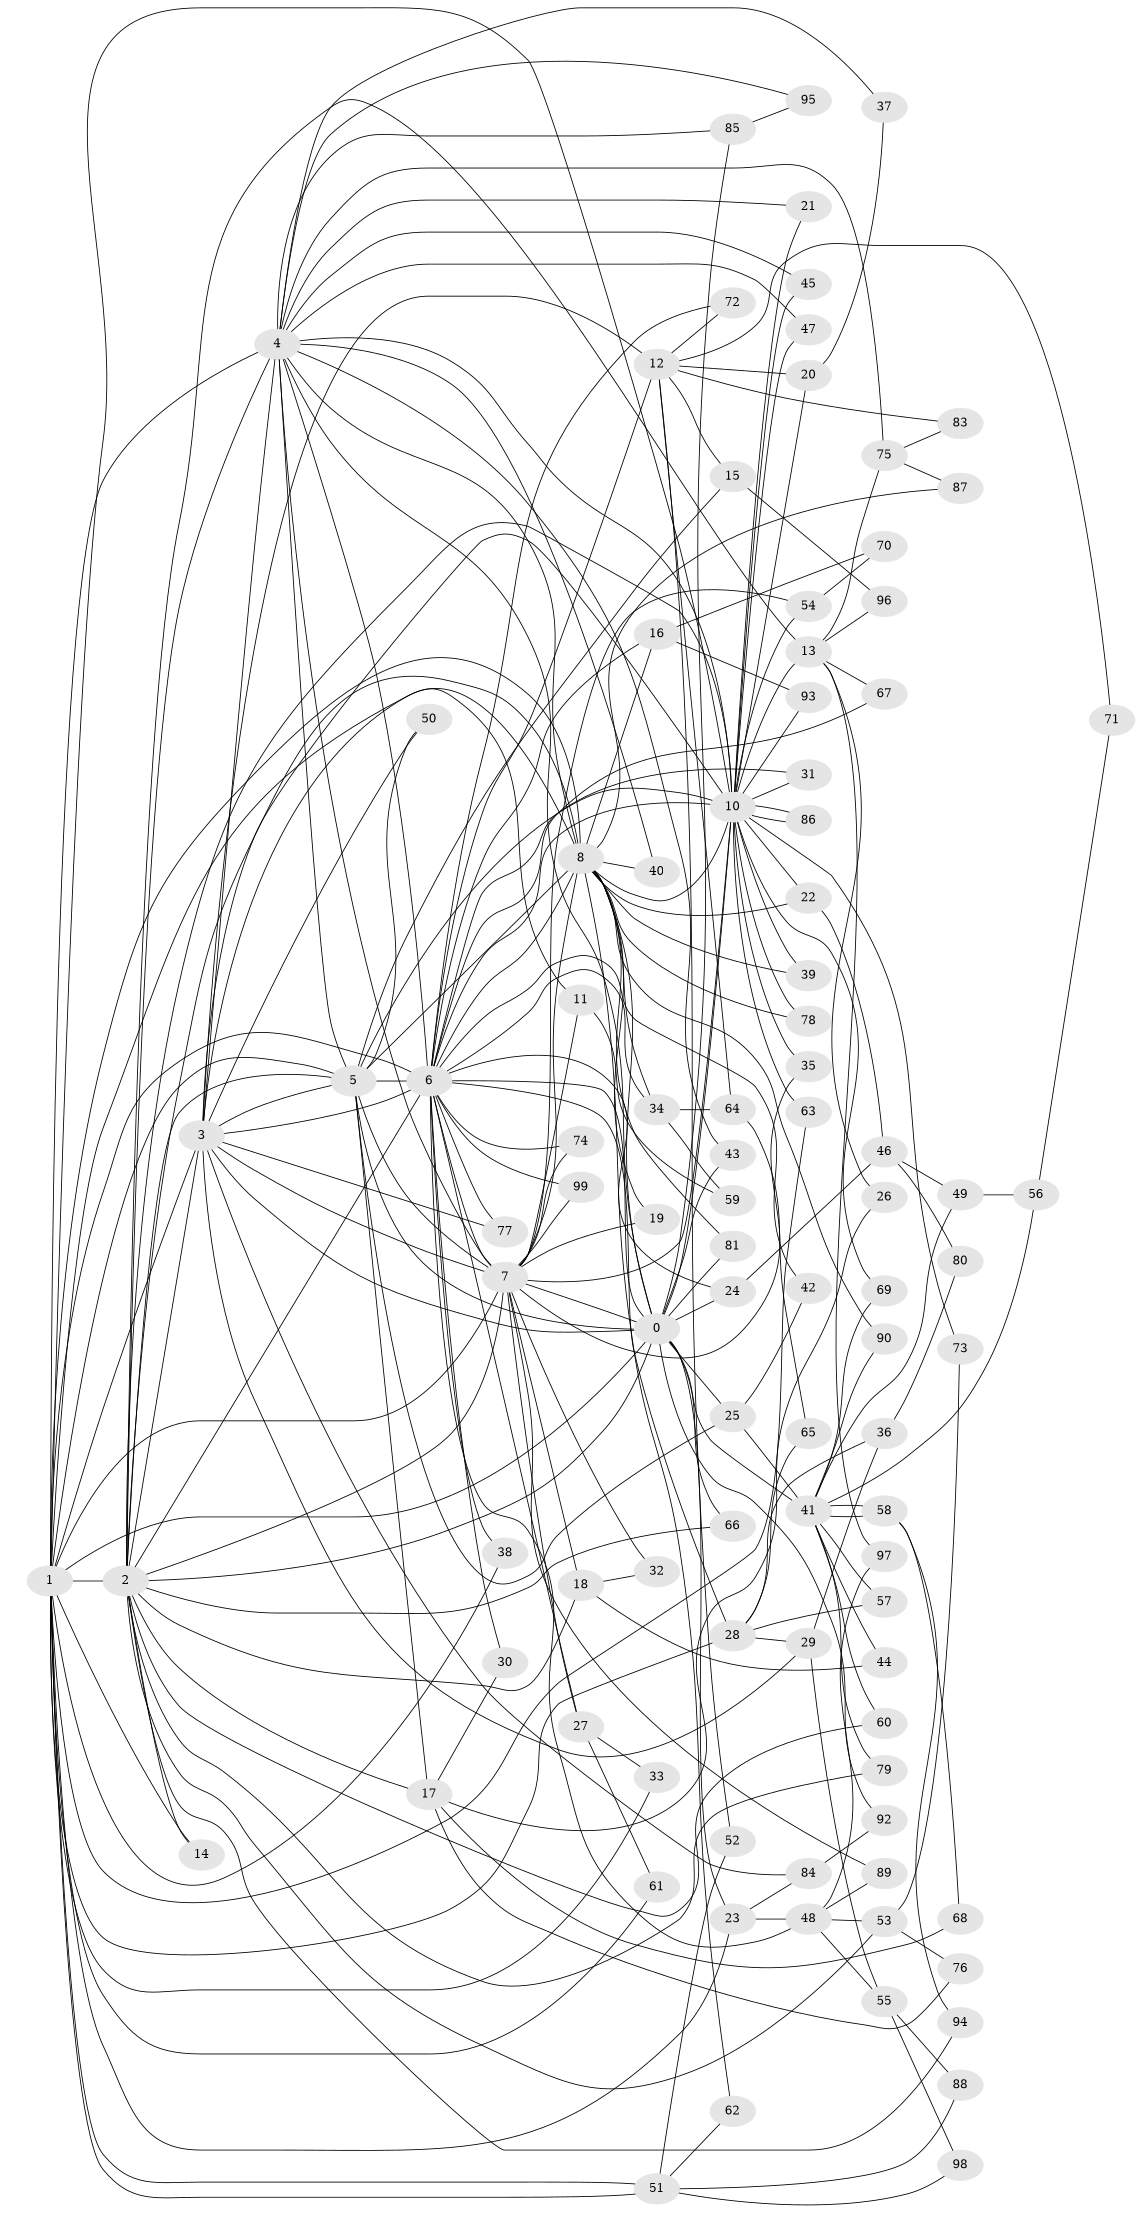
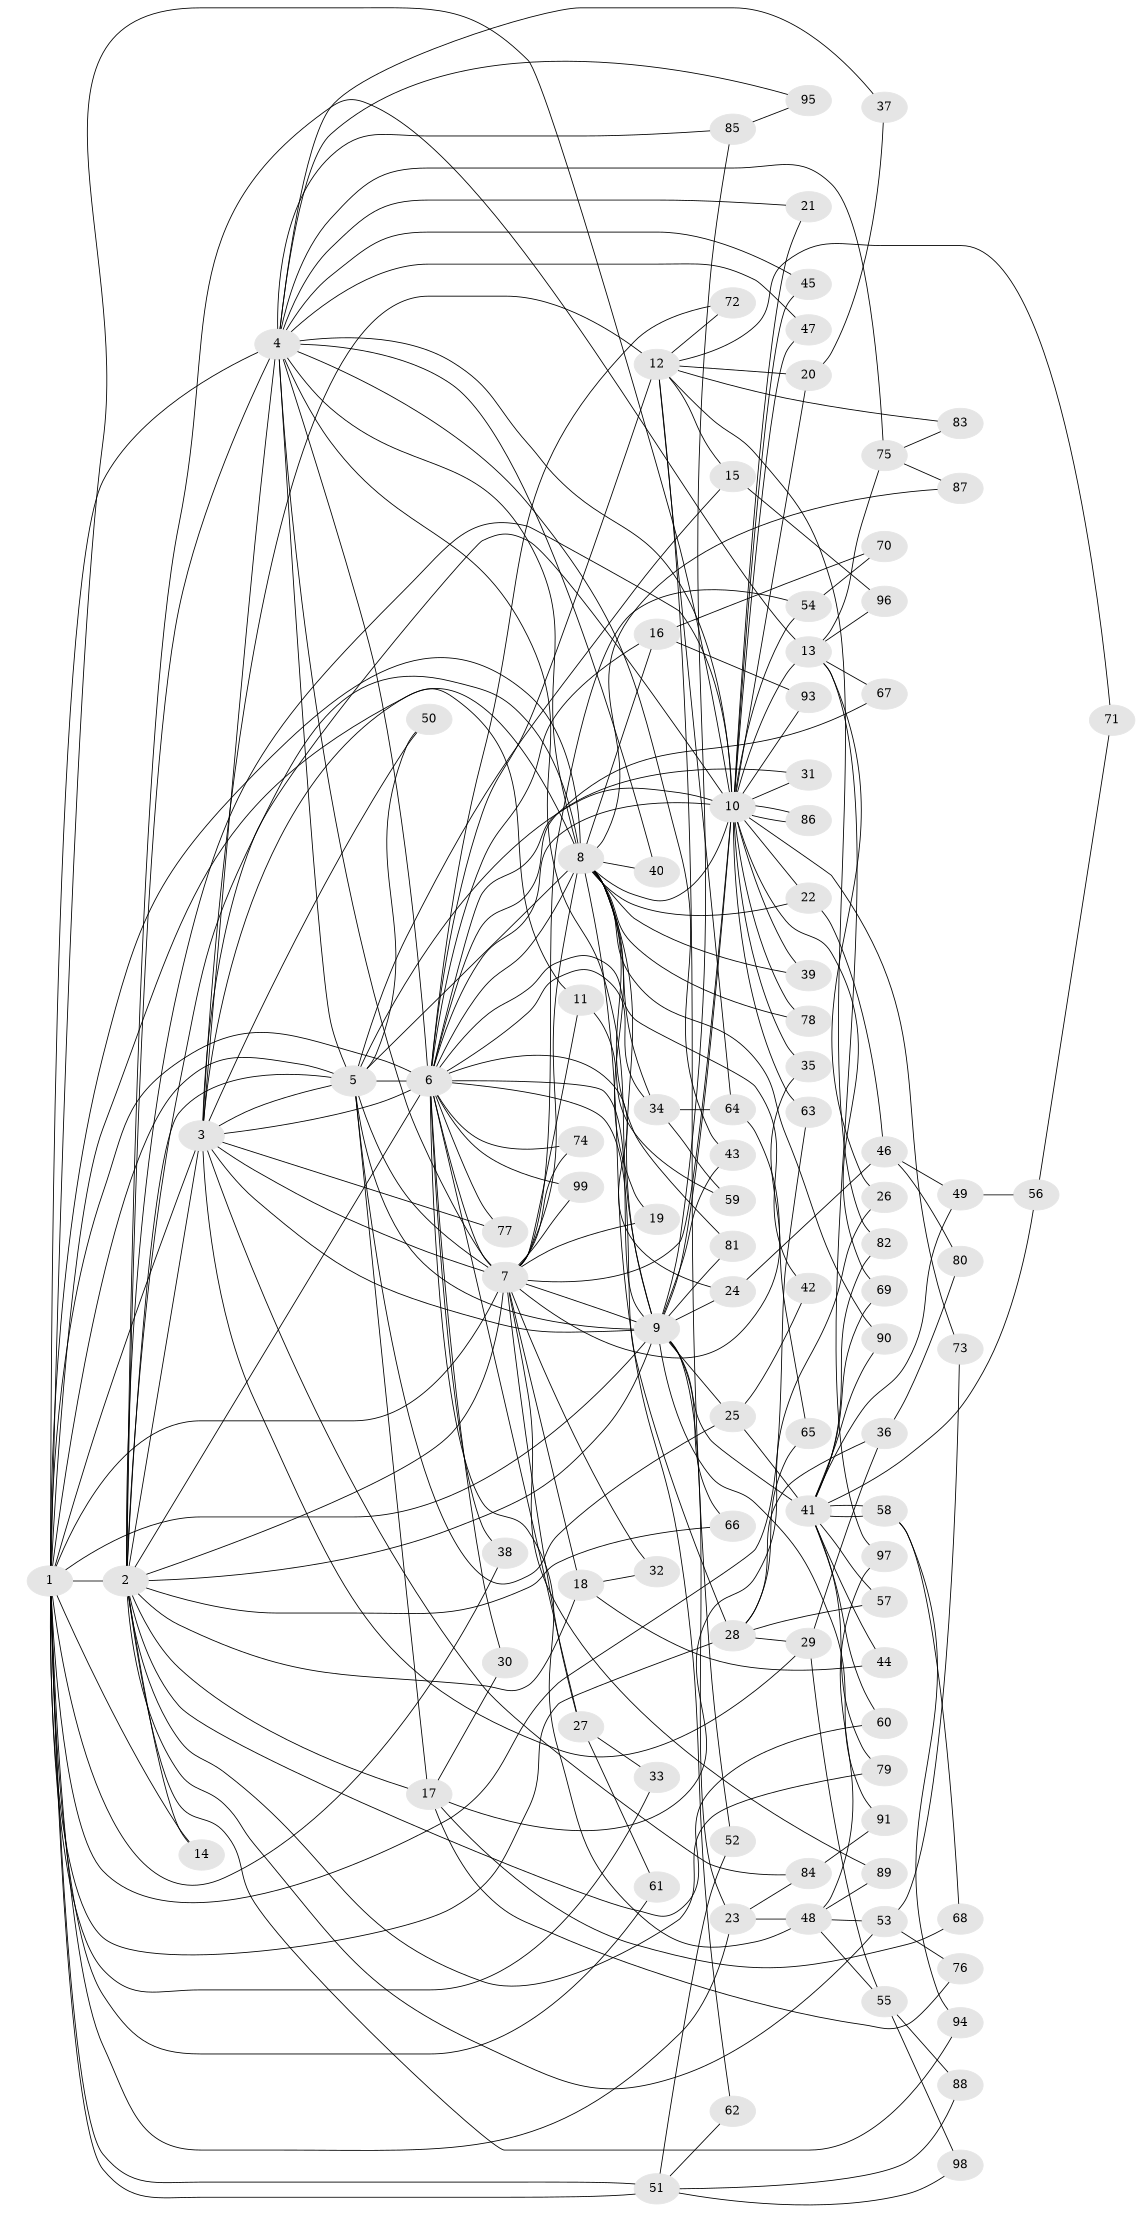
none -> (885, 1244)
(657, 1329) -> (657, 1329)
(885, 1820) -> (885, 1820)
